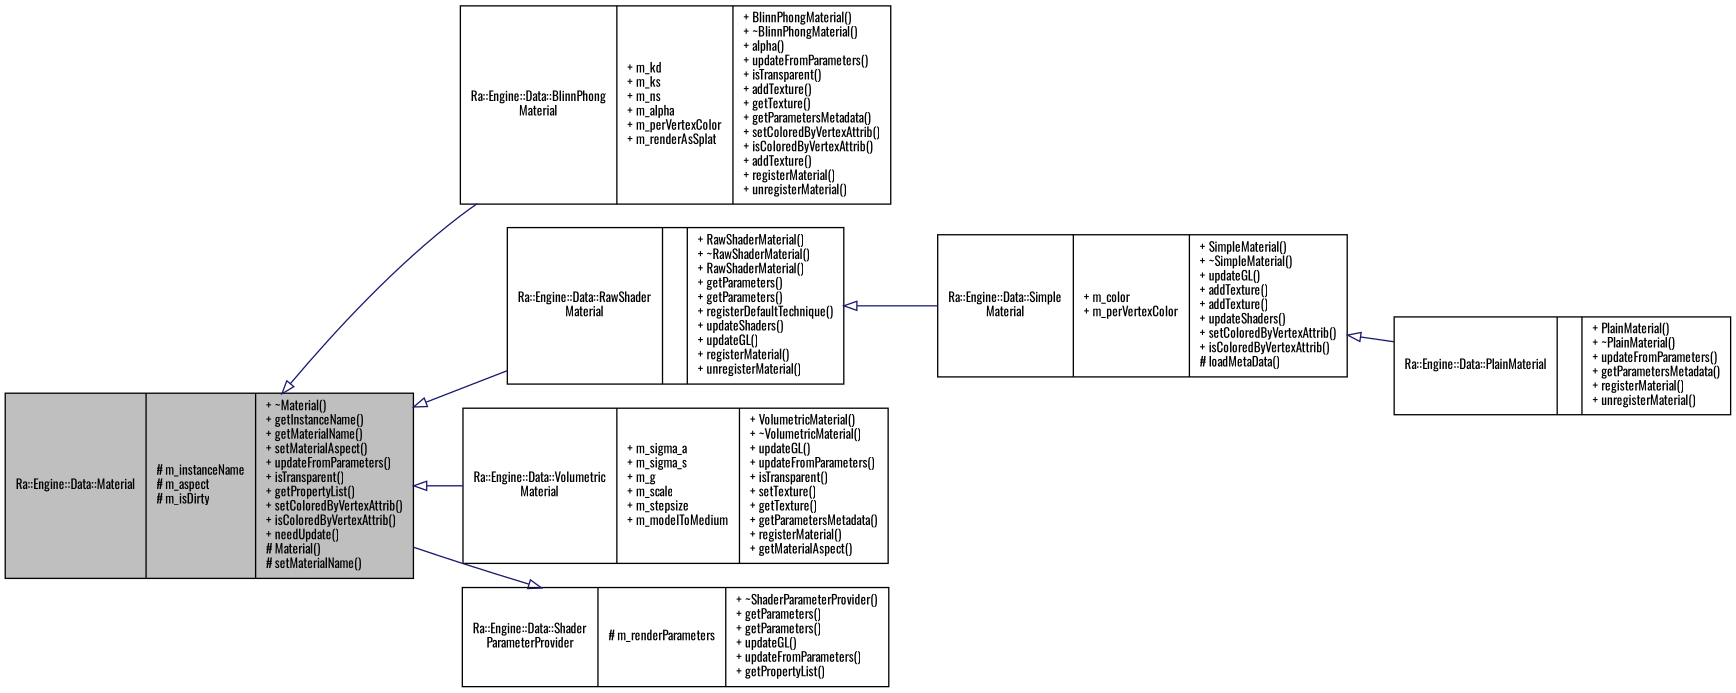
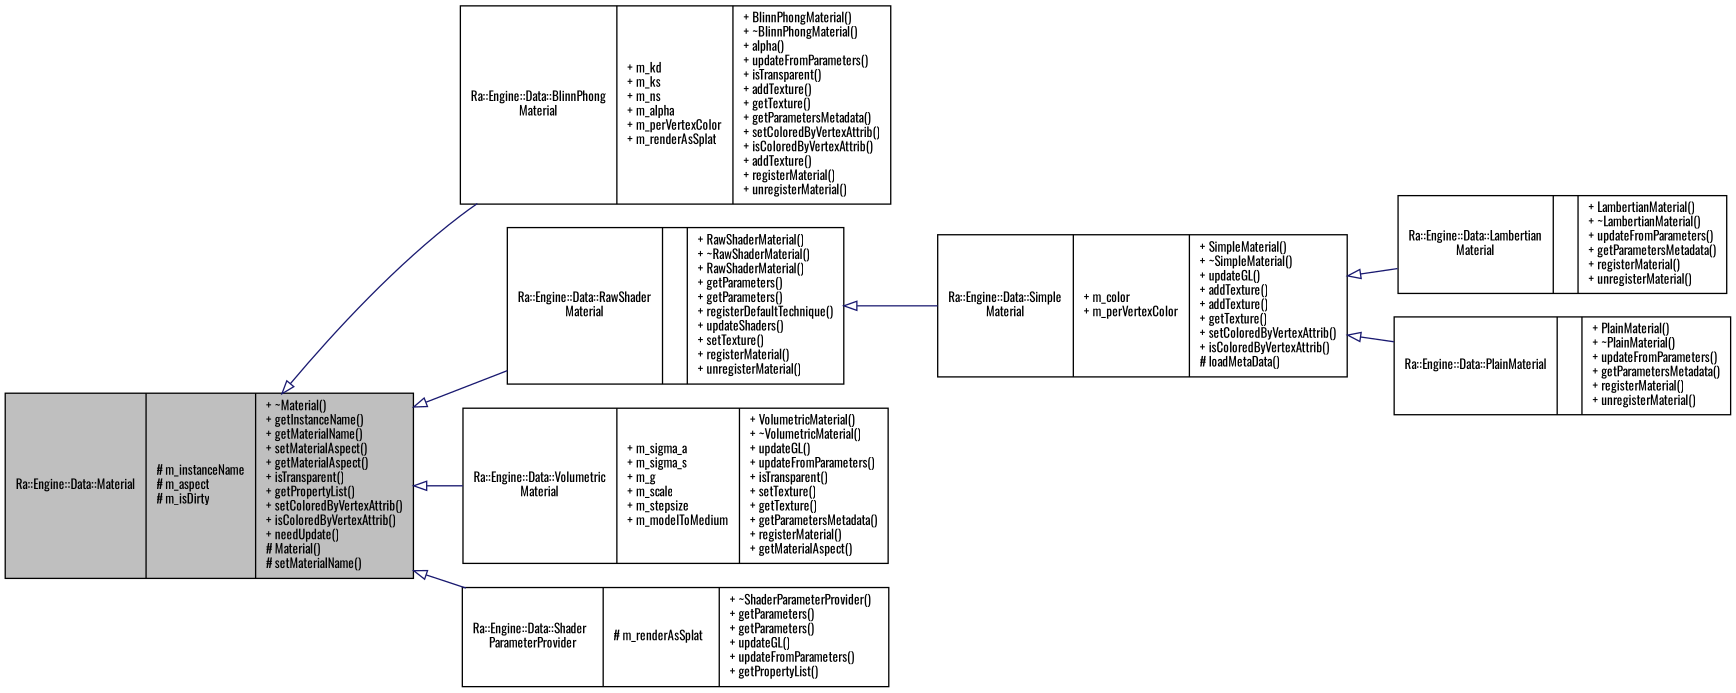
none -> (1562, 245)
(1243, 320) -> (1234, 320)
(728, 341) -> (731, 341)
(329, 464) -> (318, 464)
(471, 566) -> (446, 582)
(662, 636) -> (659, 636)
